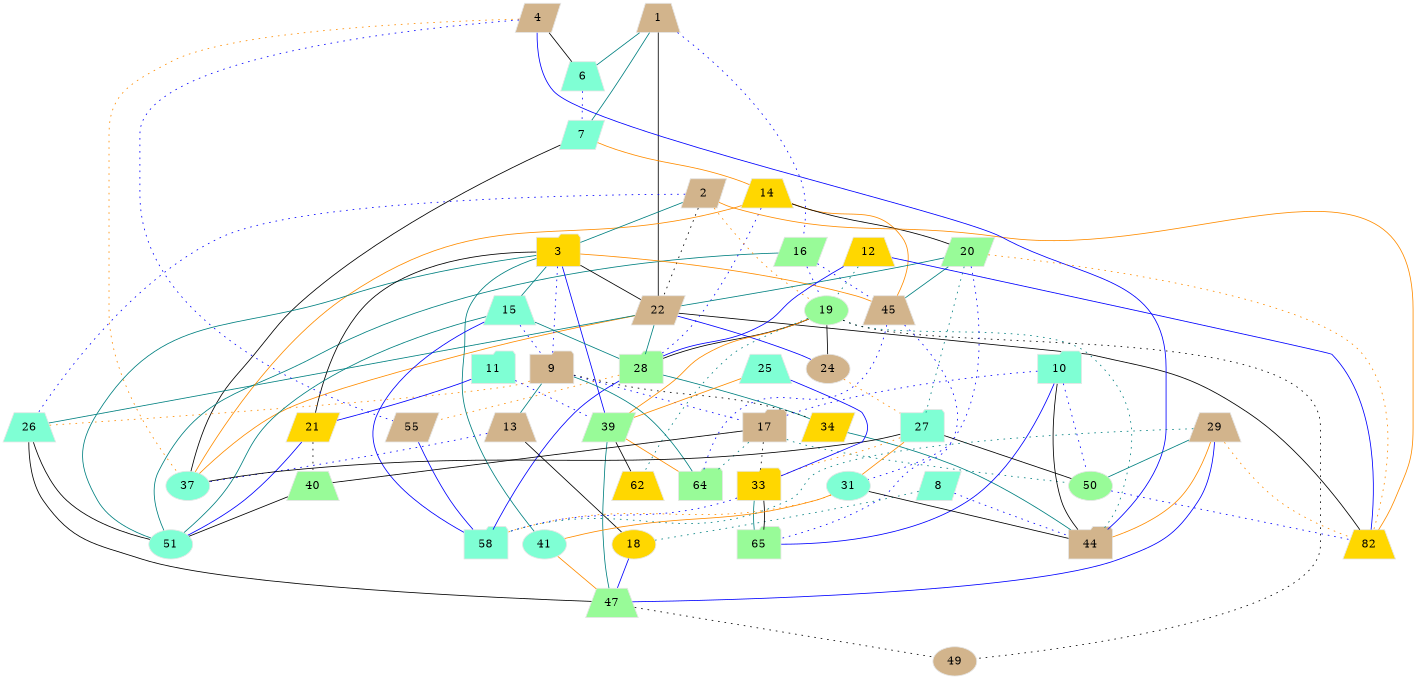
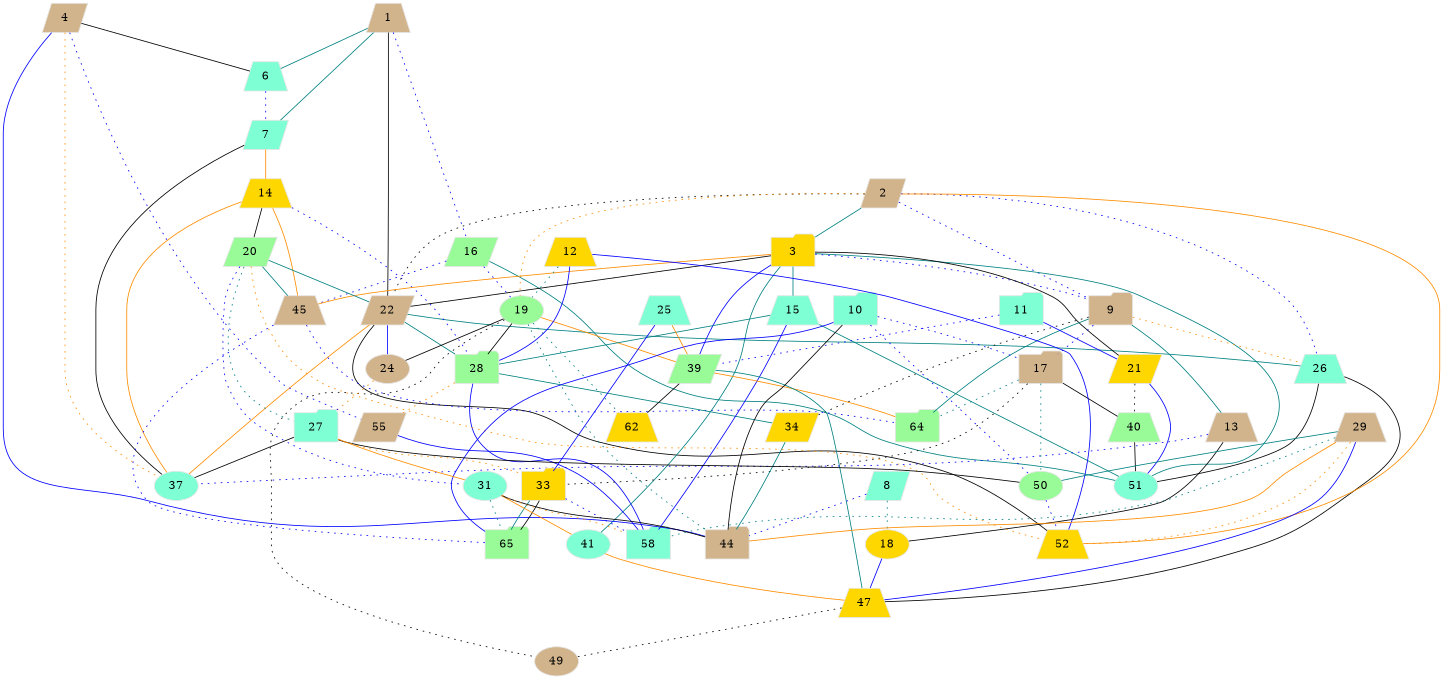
(533, 343) -> (994, 250)
none -> (495, 513)
(1369, 544) -> (1063, 544)
(612, 603) -> (864, 603)
